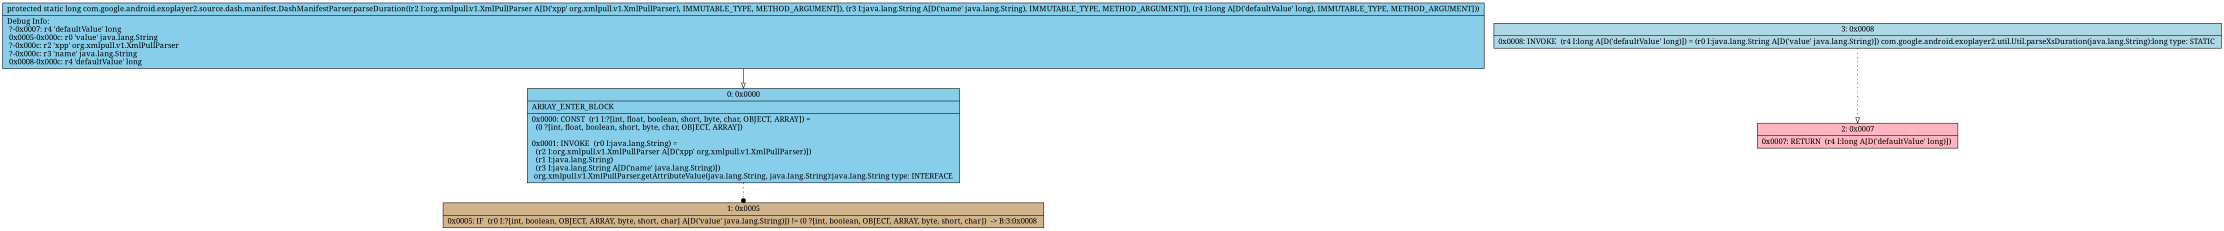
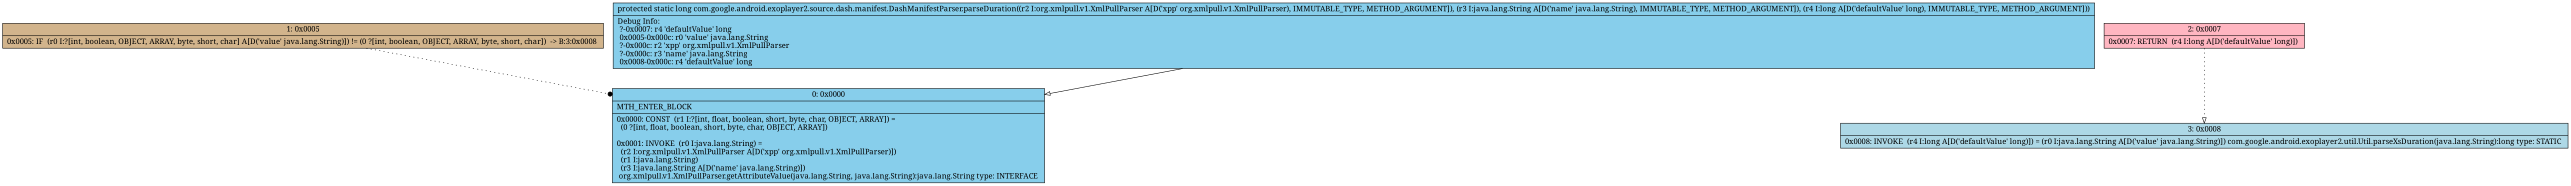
(1858, 83) -> (2204, 83)
(573, 107) -> (654, 107)
(743, 191) -> (487, 71)
